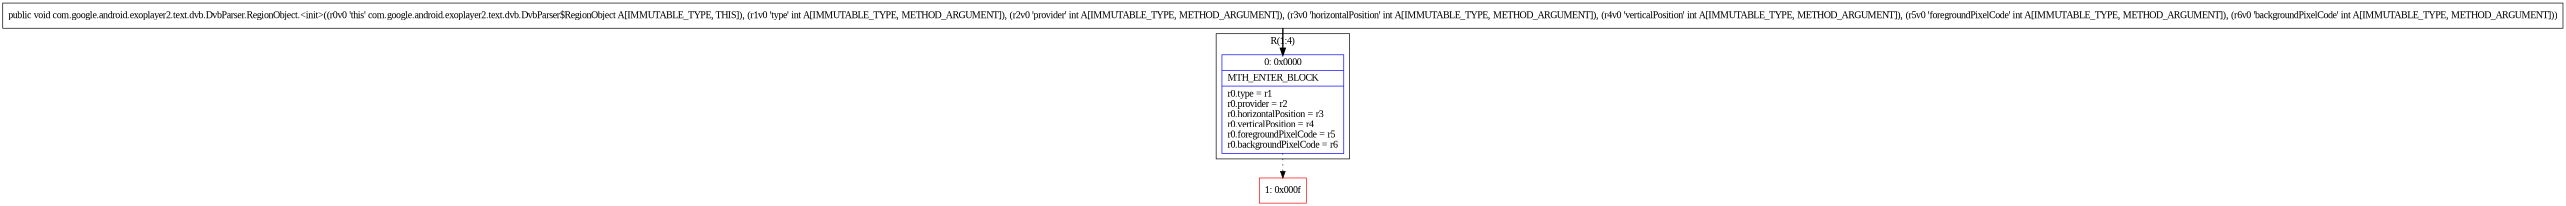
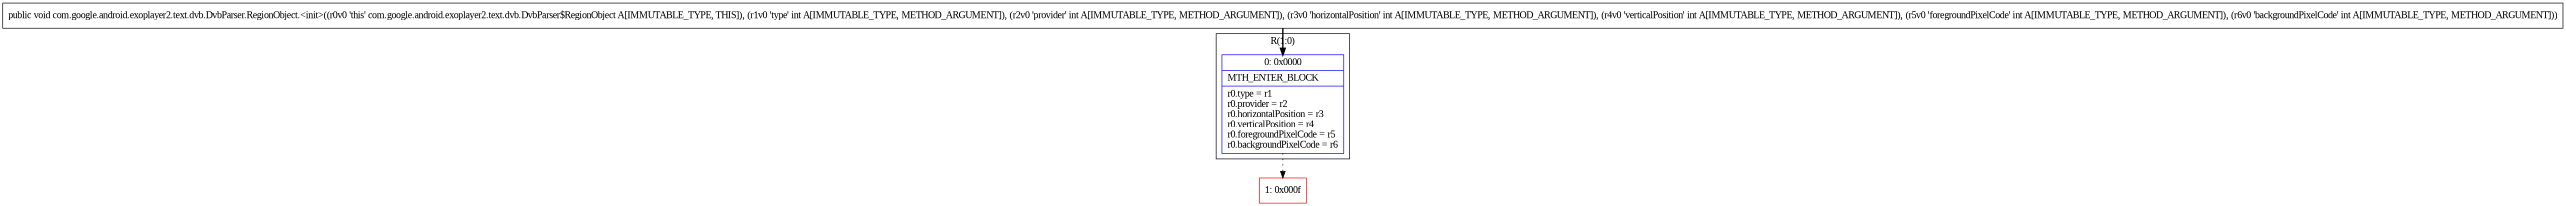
(1283, 42) -> (1283, 42)
